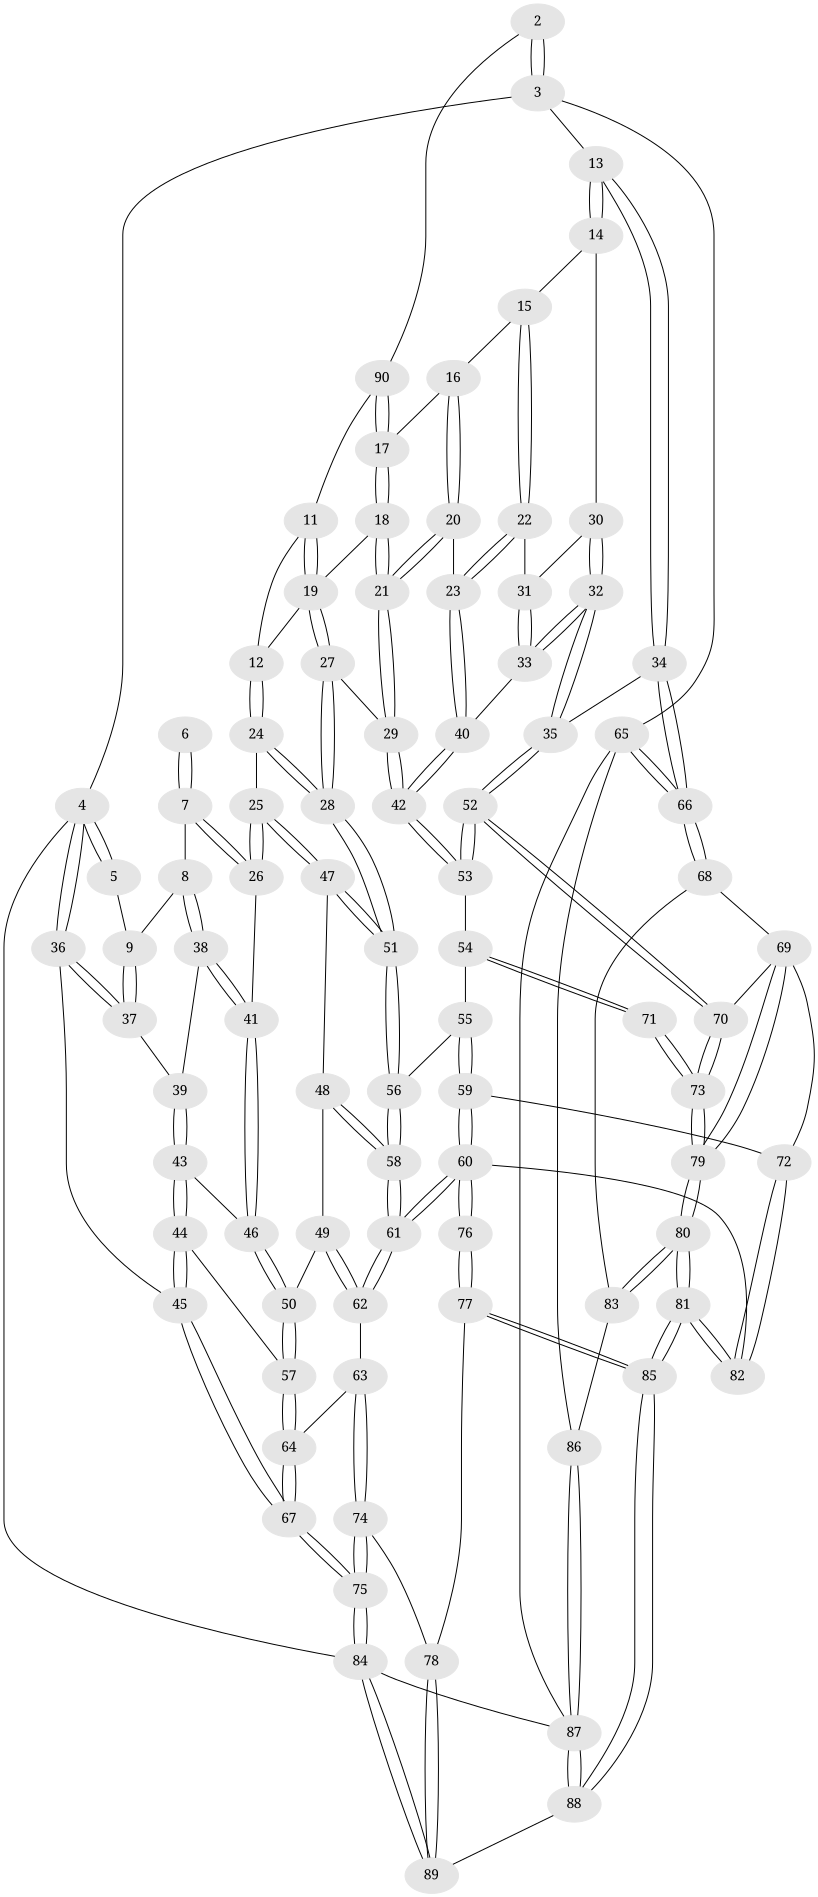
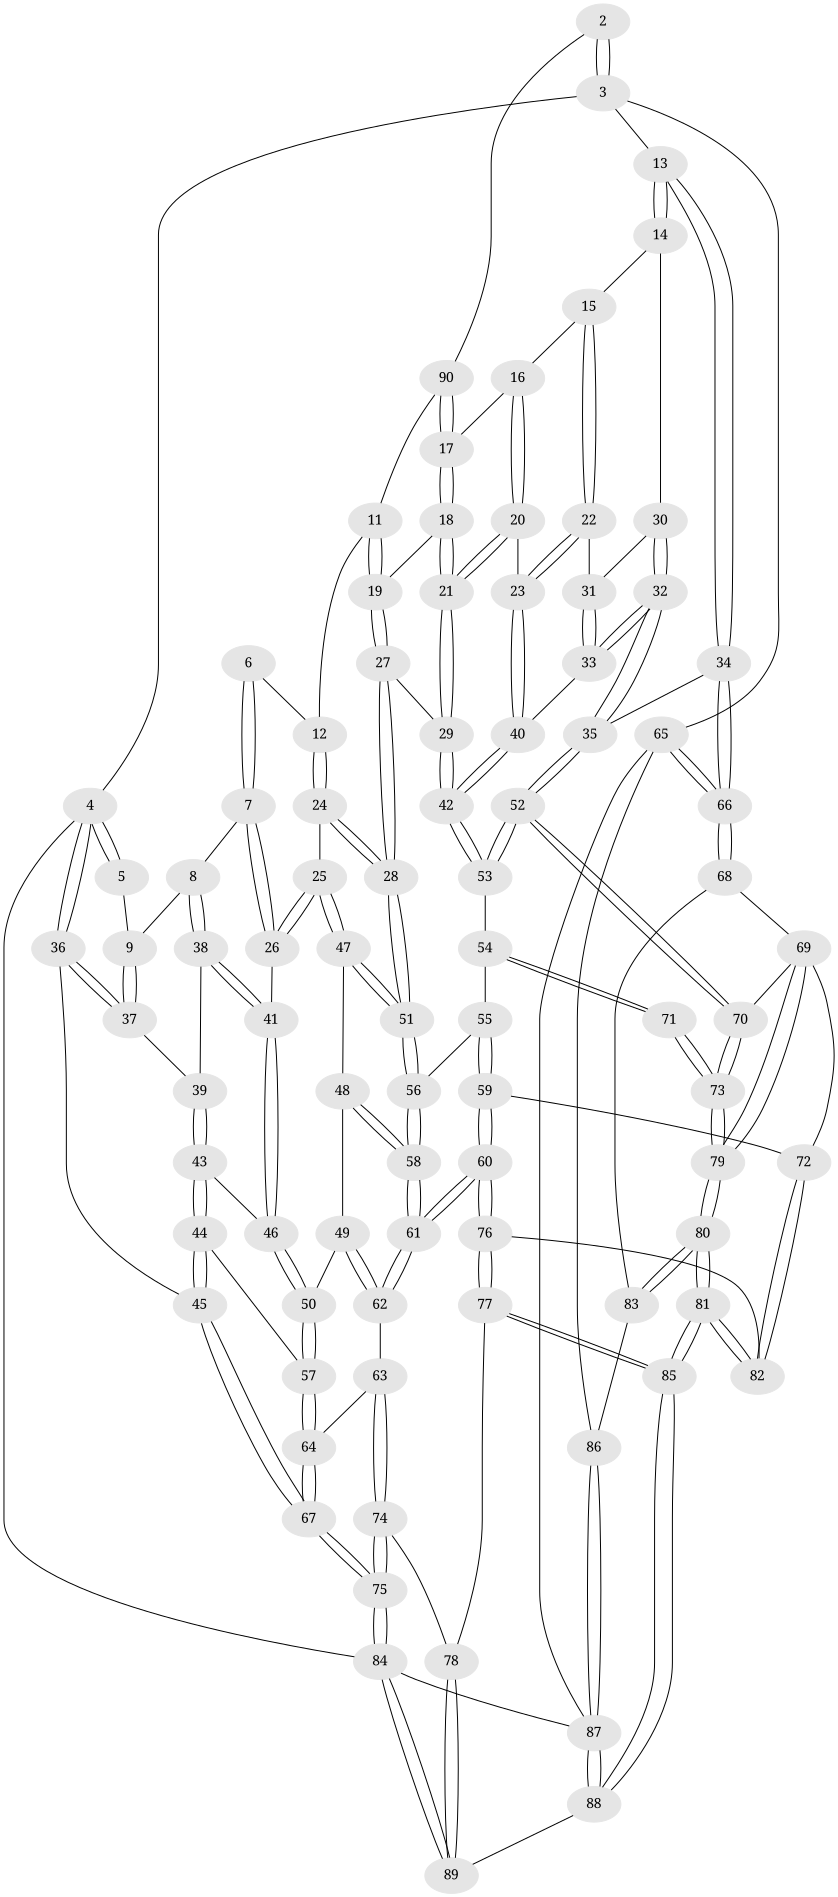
(284, 628) -> (284, 699)
(672, 1193) -> (658, 1257)
